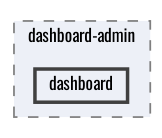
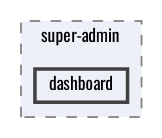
(82, 38) -> (81, 38)
